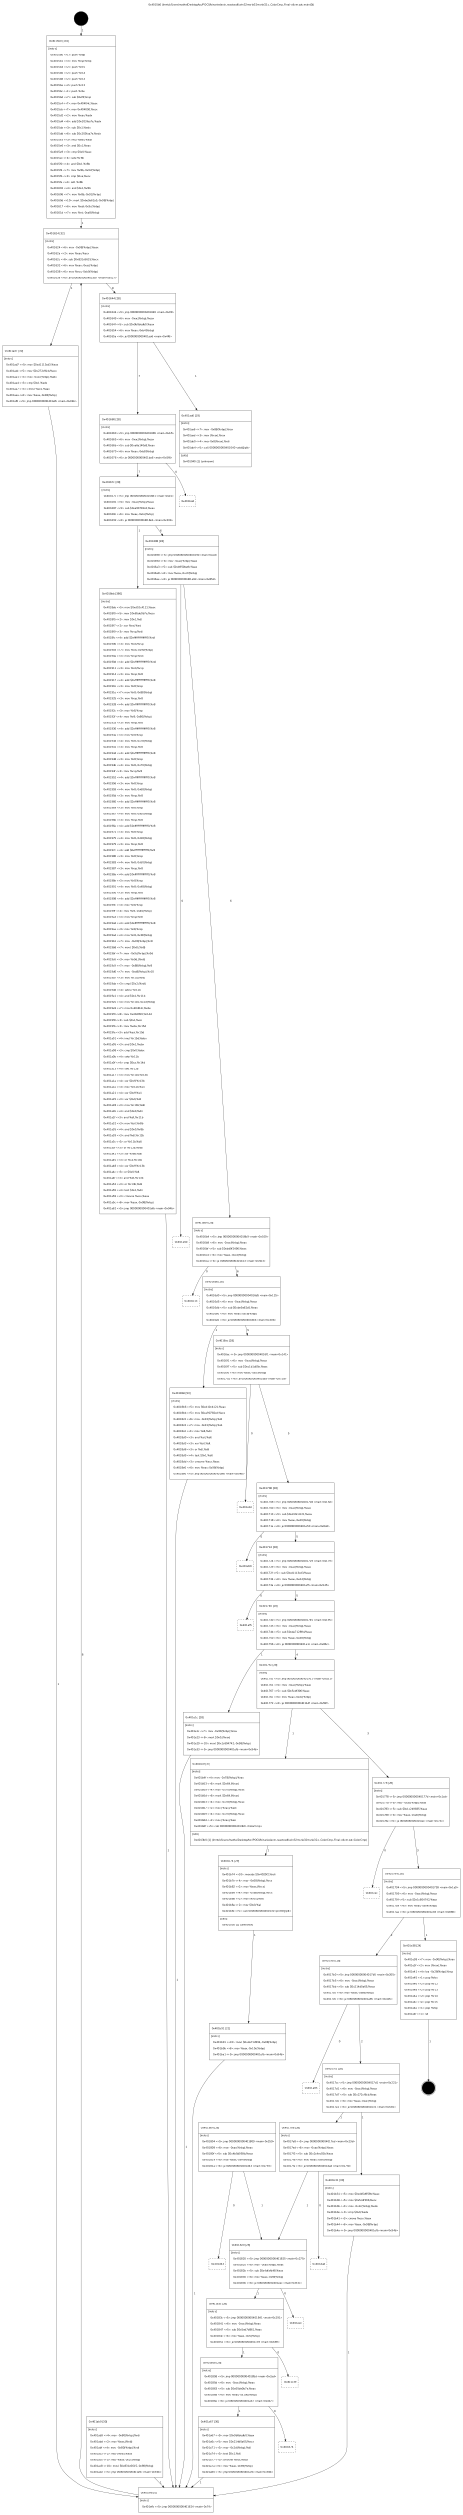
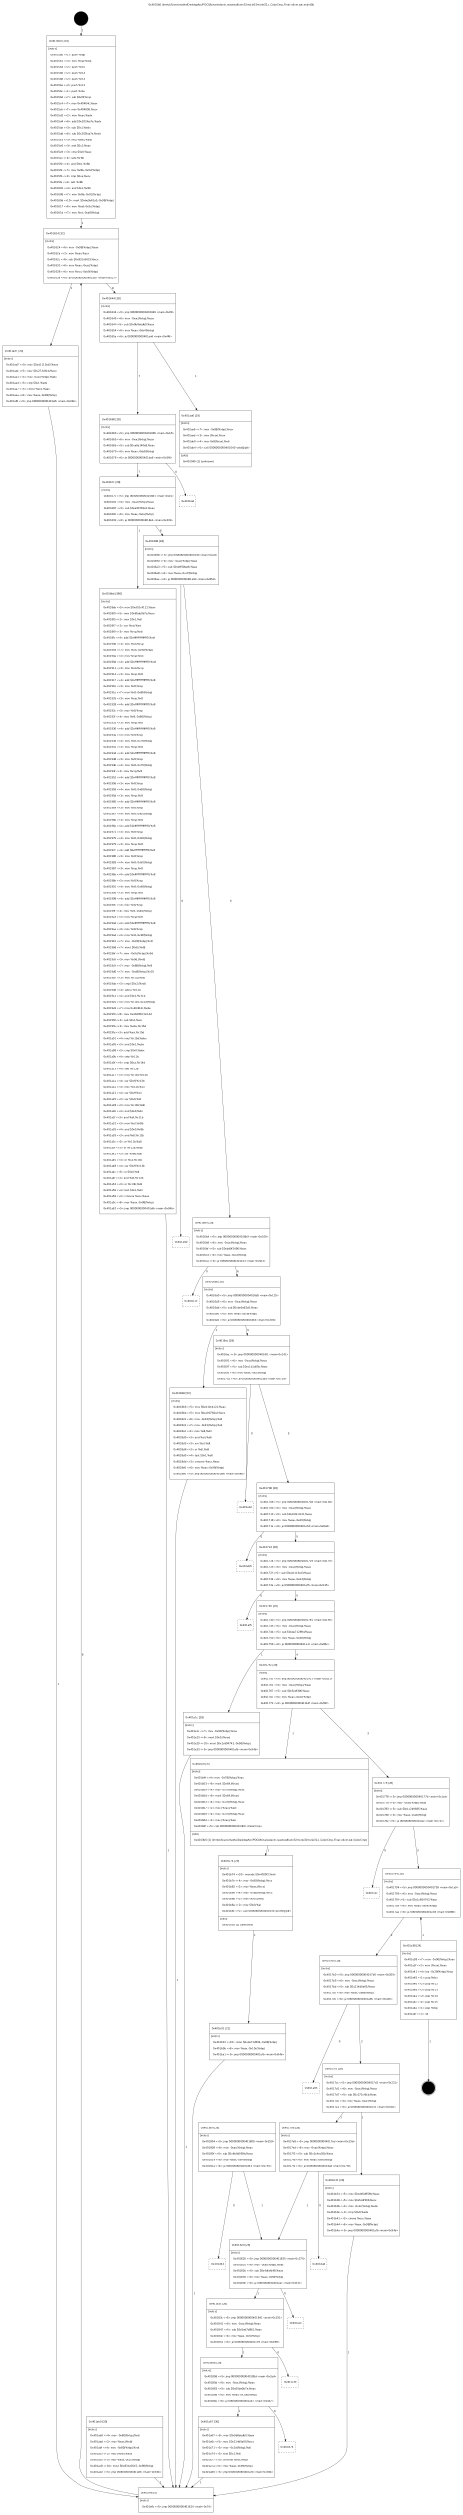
(424, 1928) -> (421, 1930)
